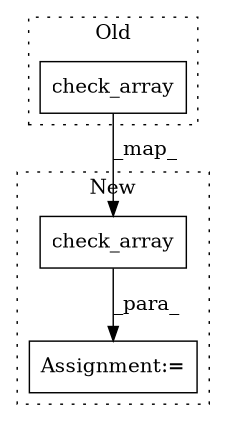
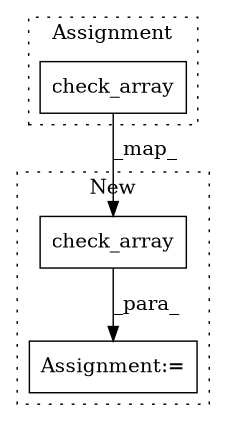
(113, 34) -> (113, 34)
